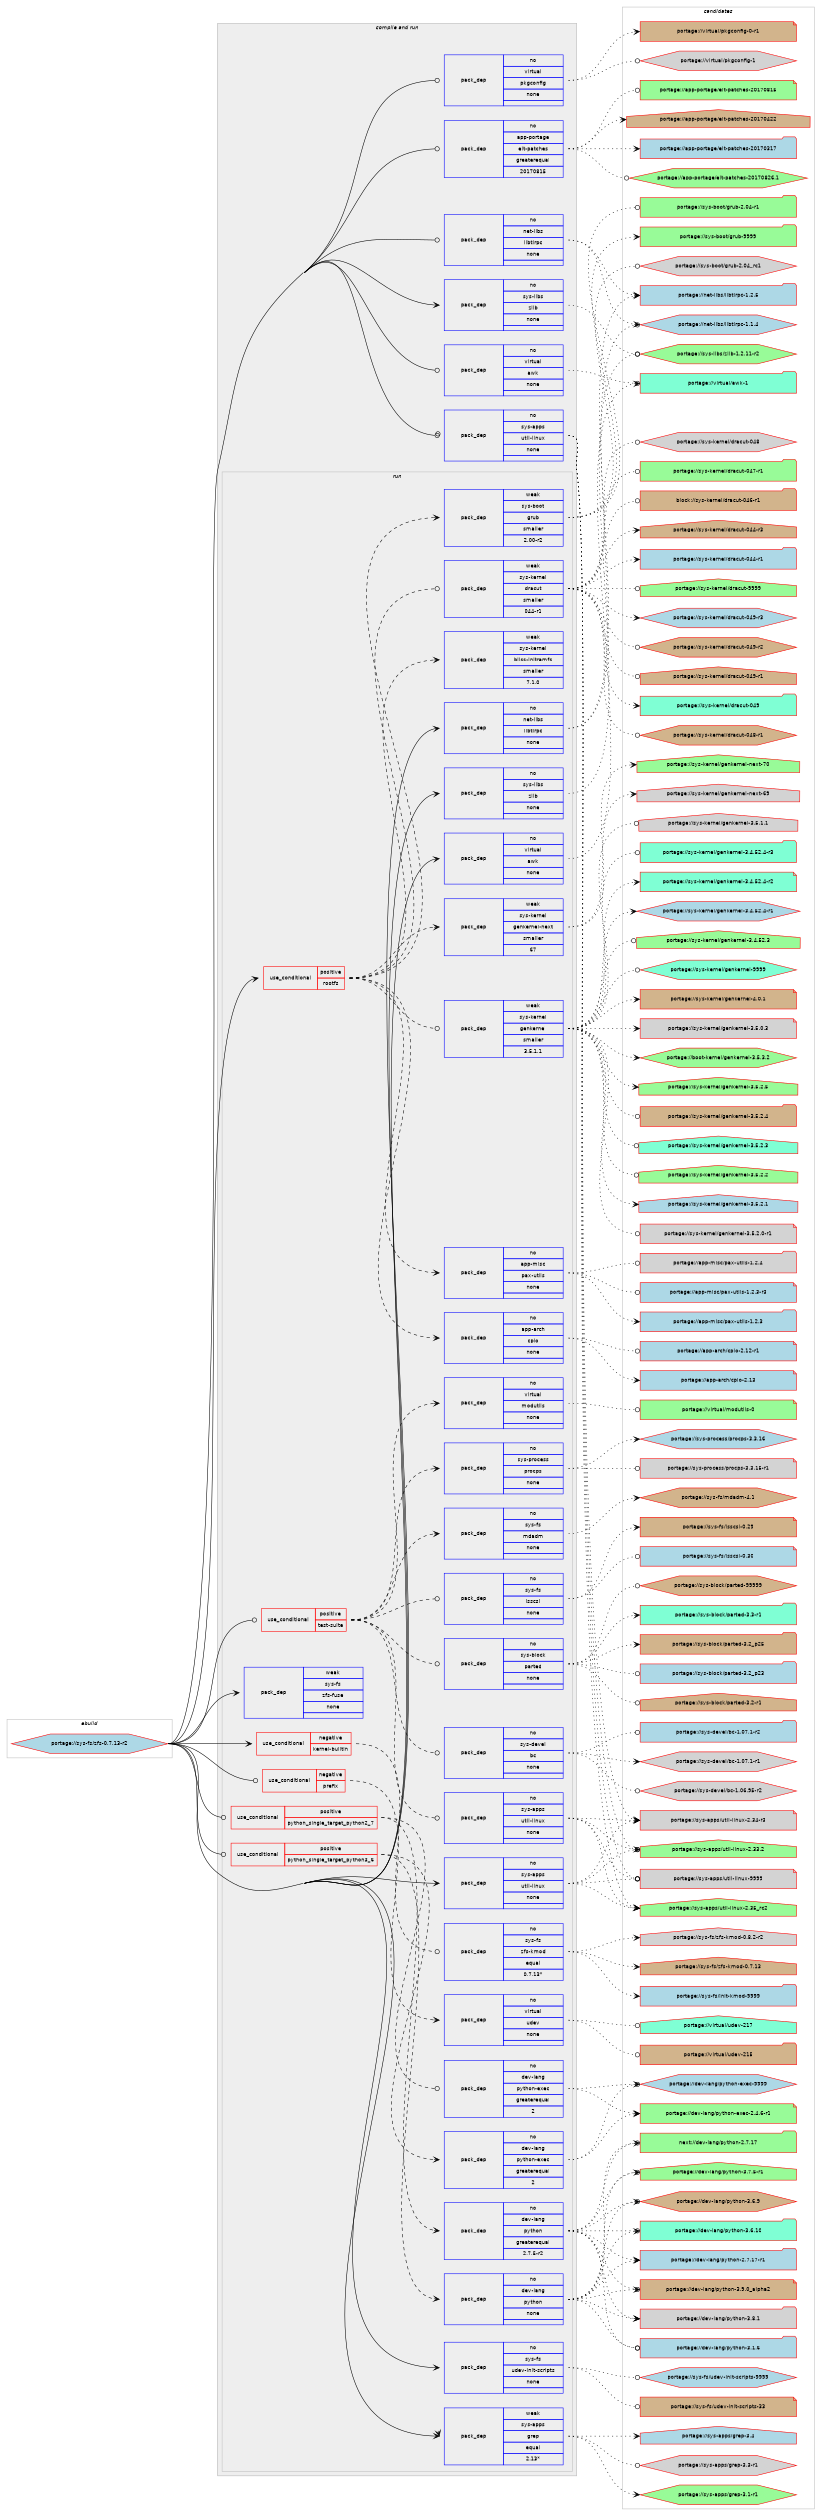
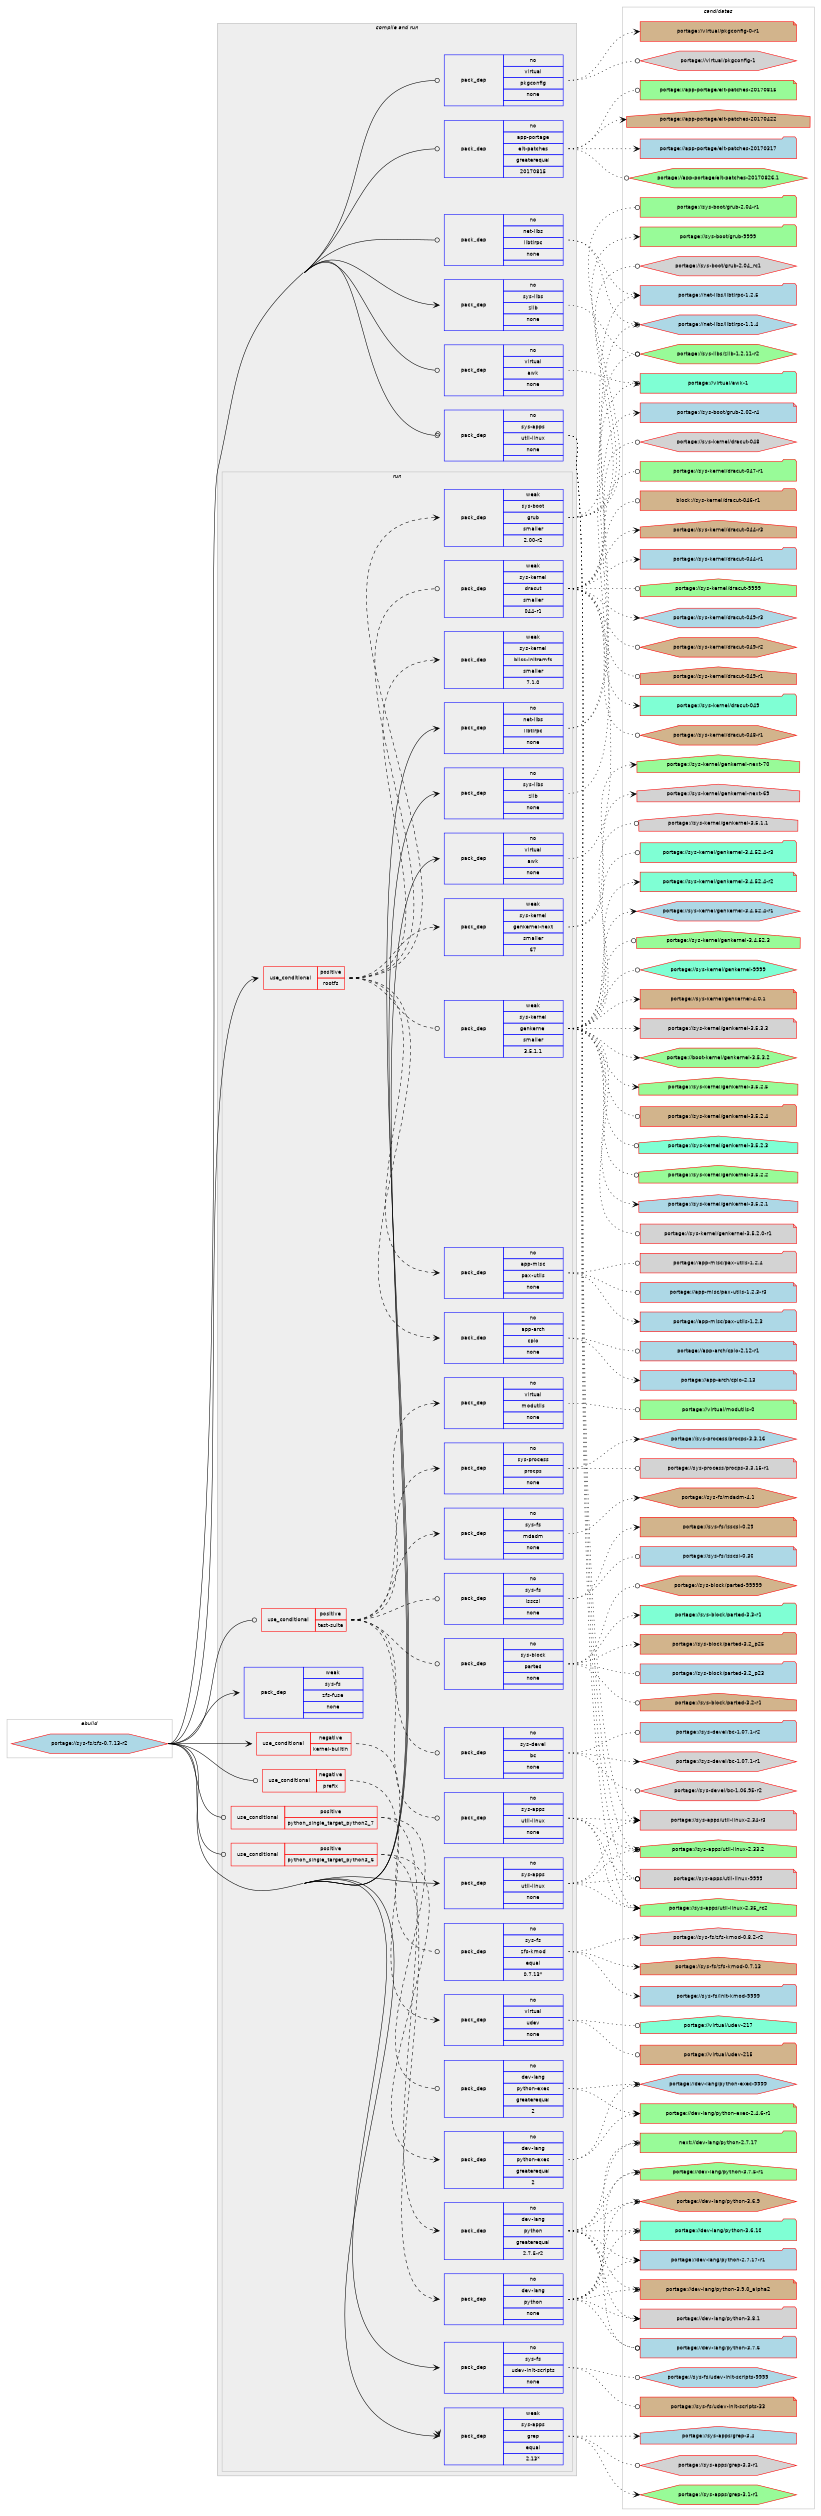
none -> (718, 413)
(718, 1029) -> (718, 1029)
(718, 2348) -> (718, 2348)
